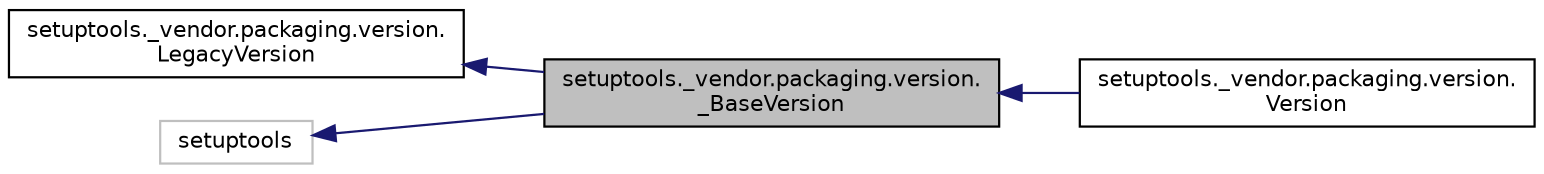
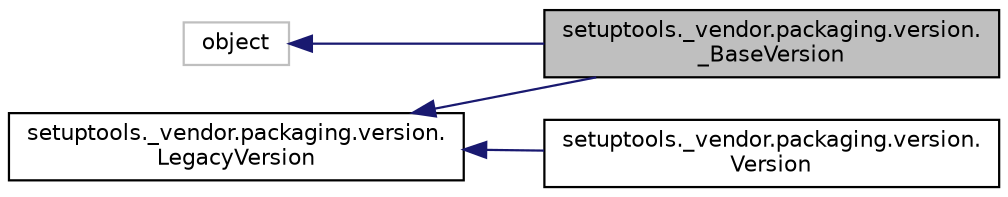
(1051, 93) -> (515, 150)
(236, 142) -> (236, 44)
